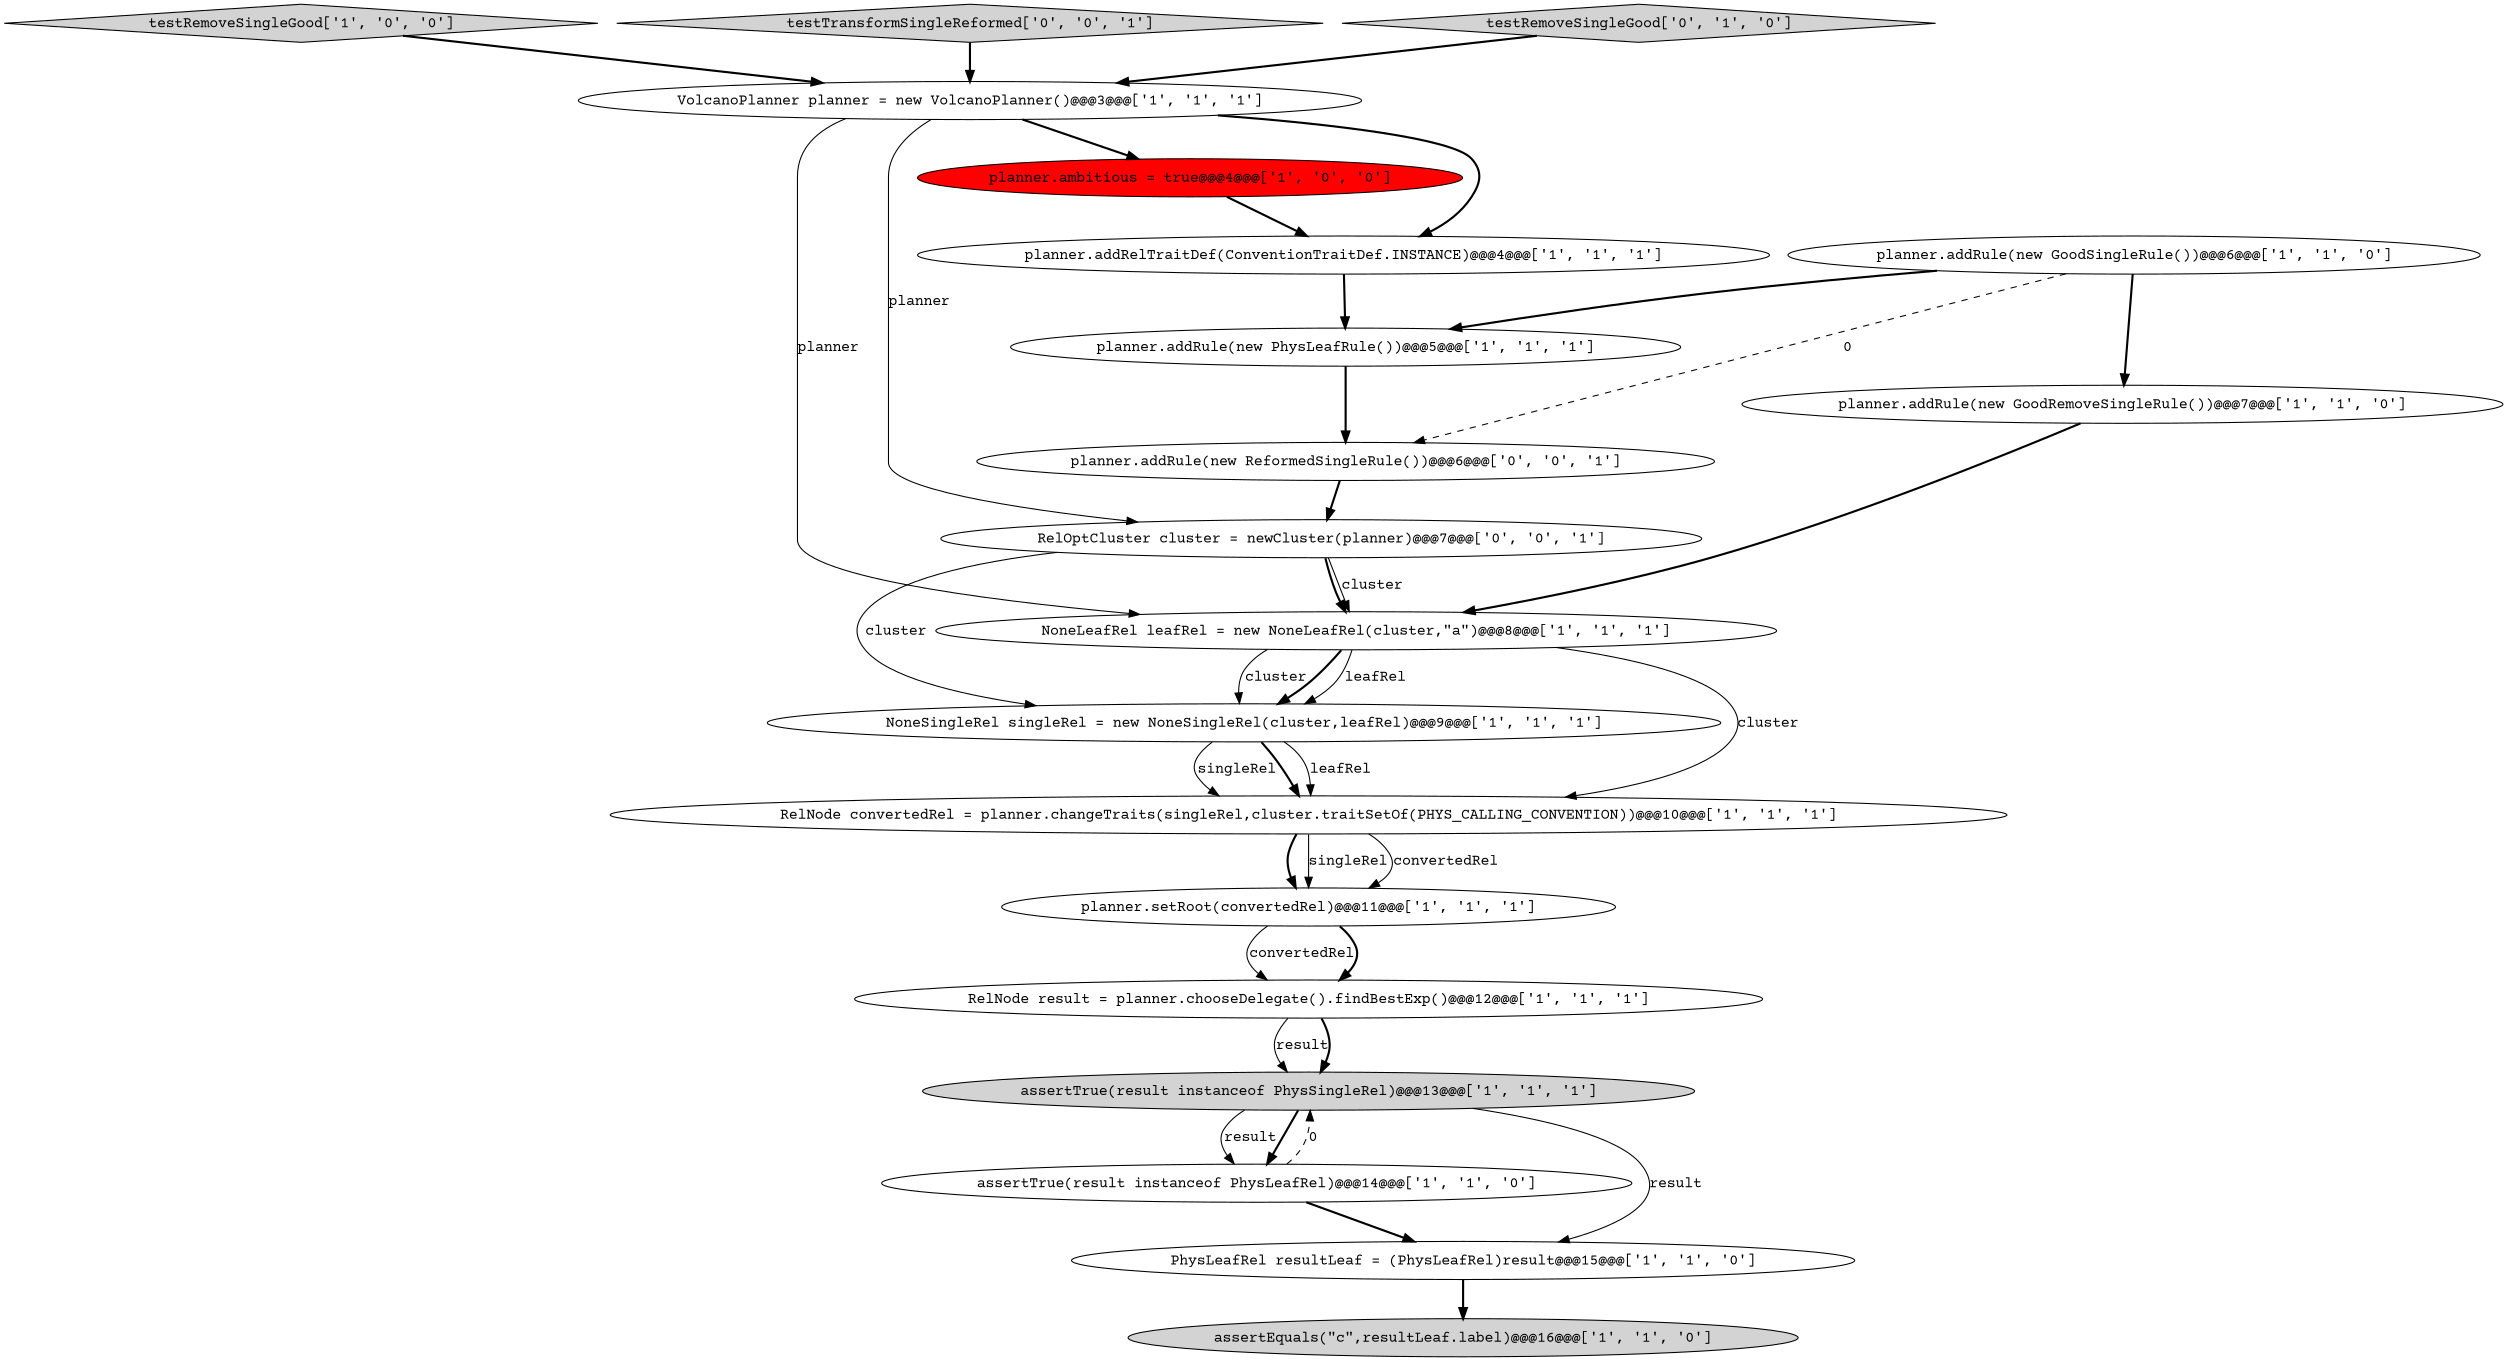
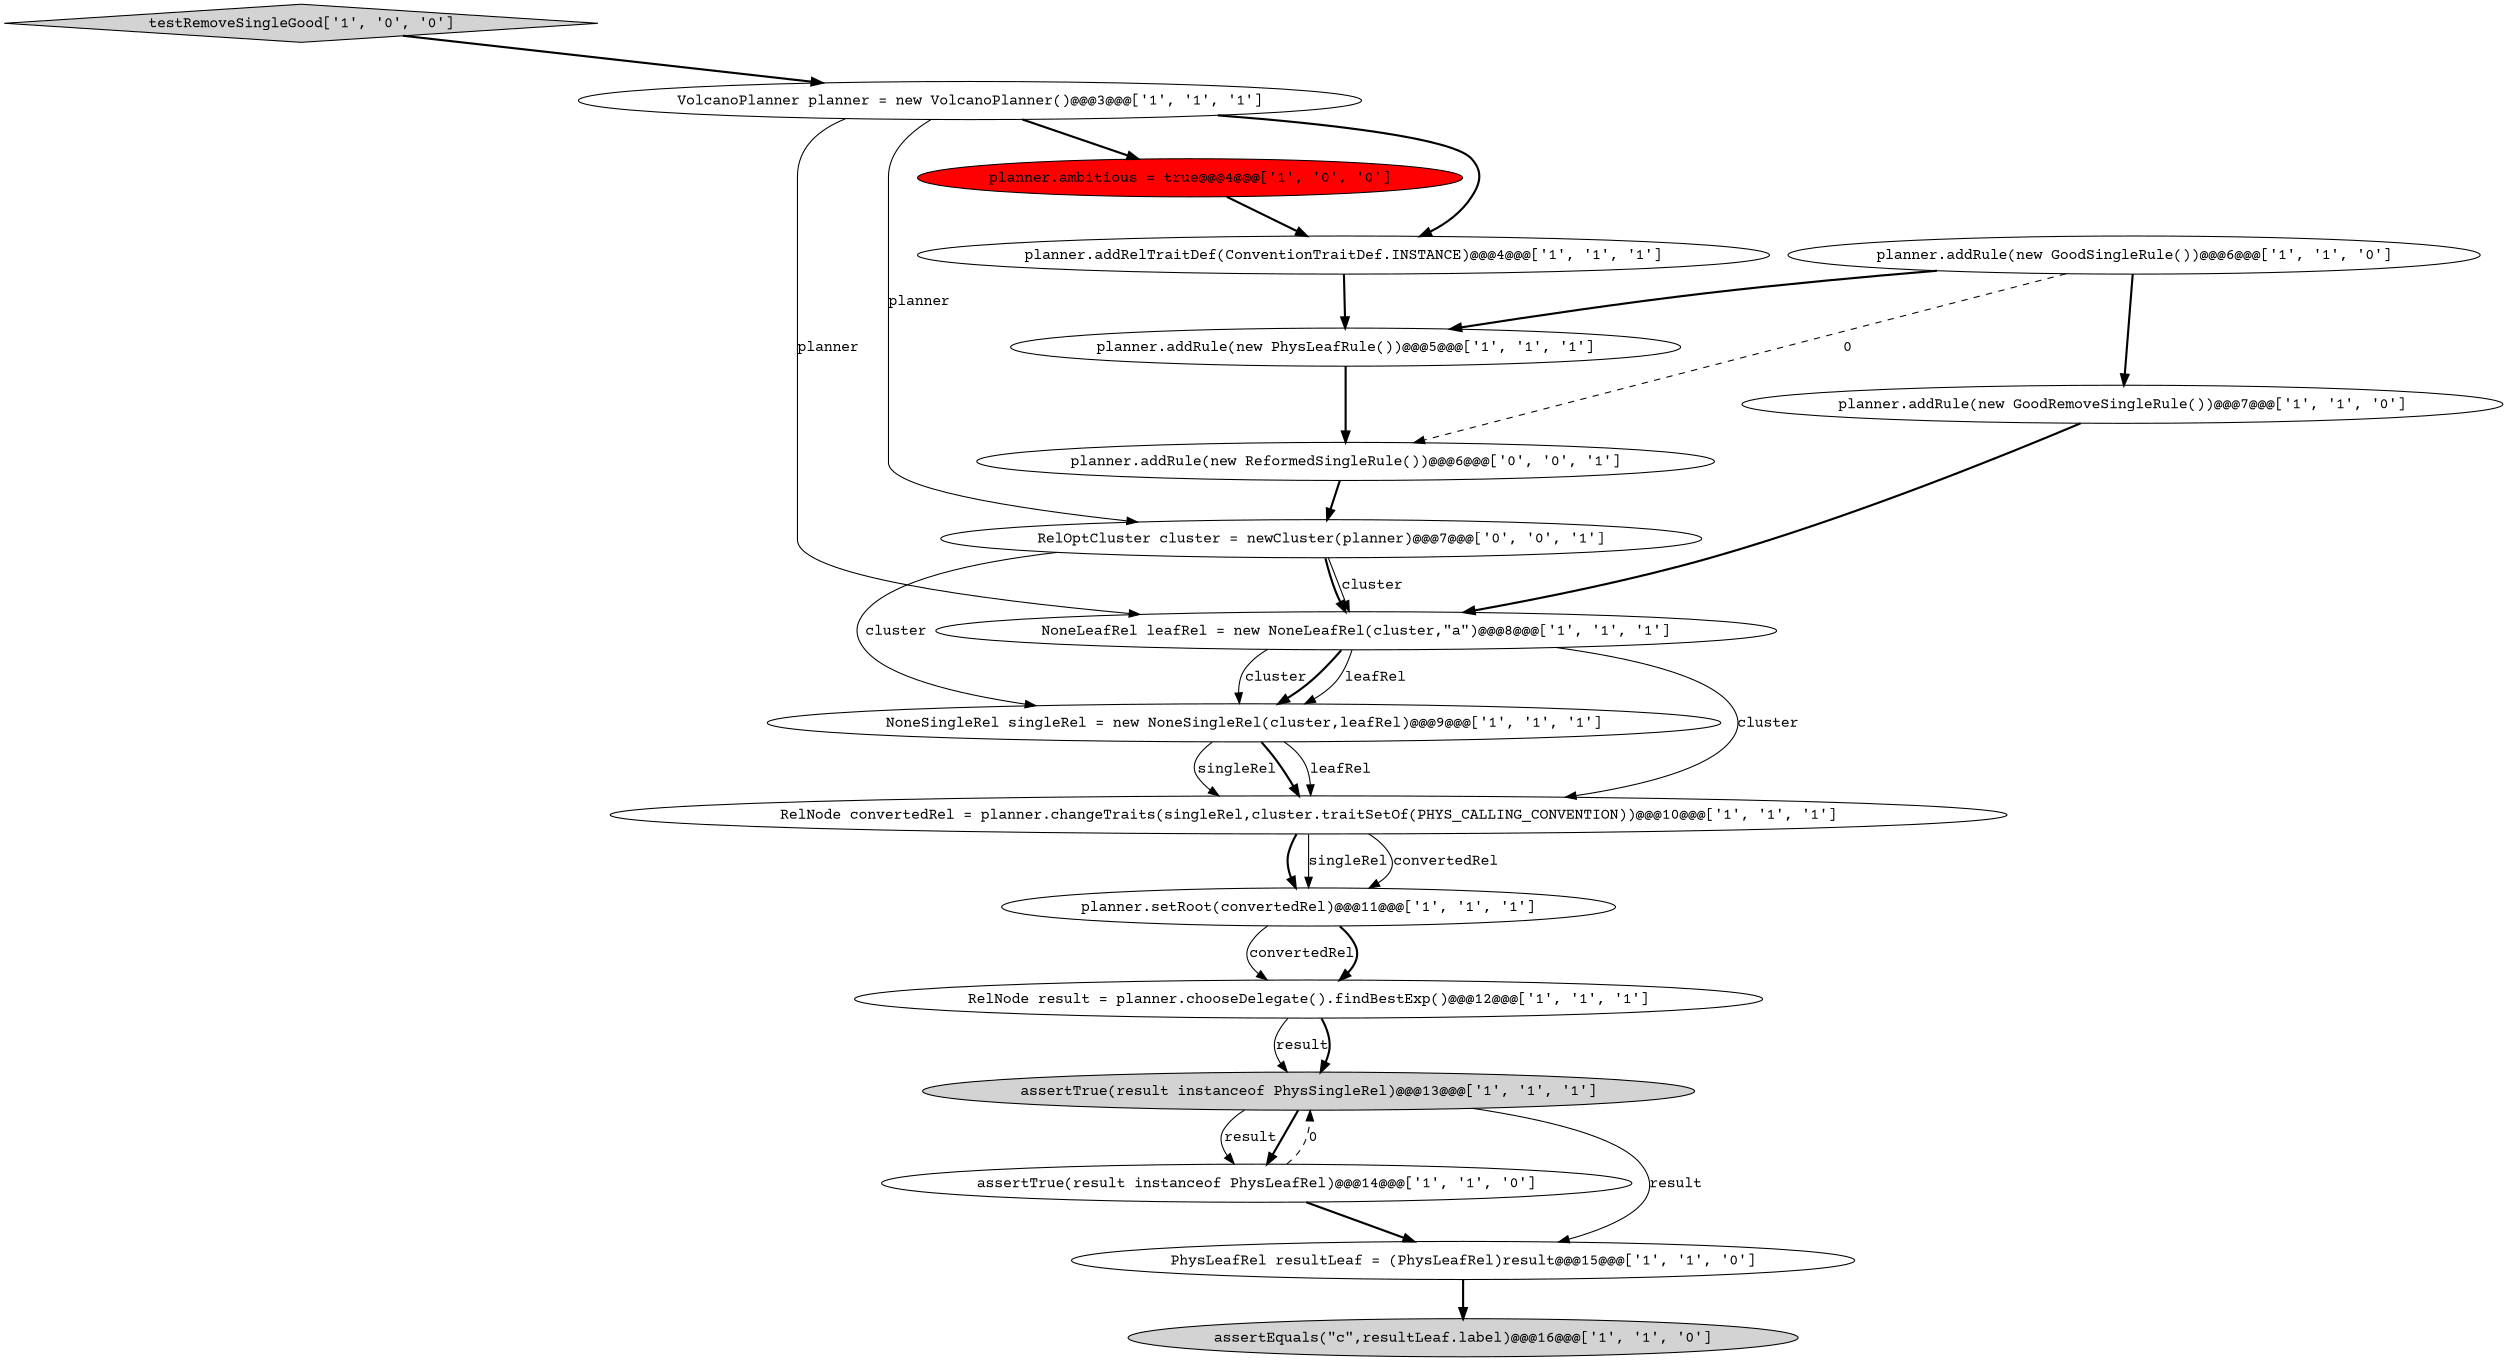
(970, 23) -> none
(1639, 23) -> none
